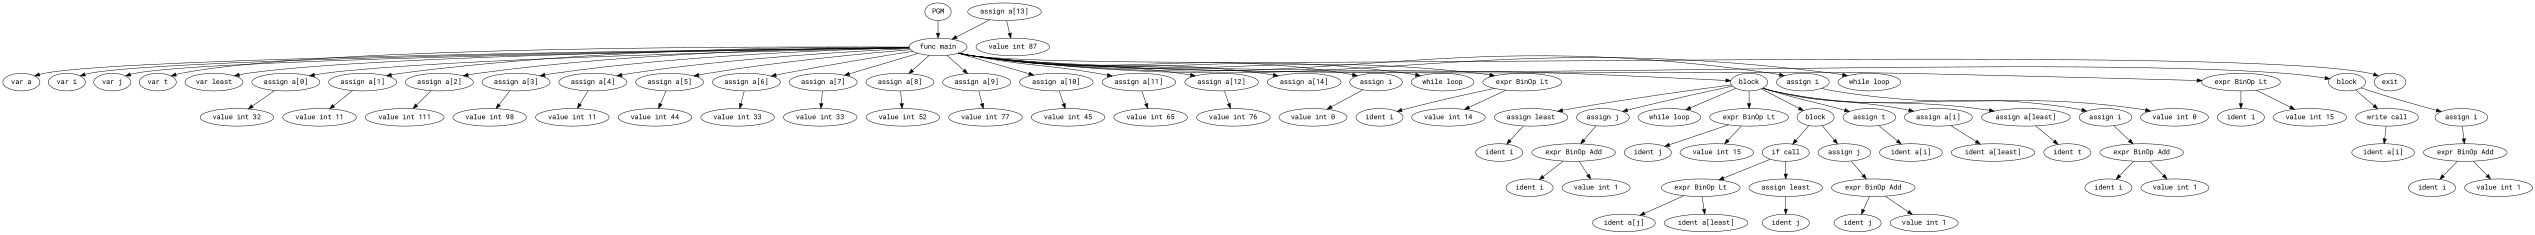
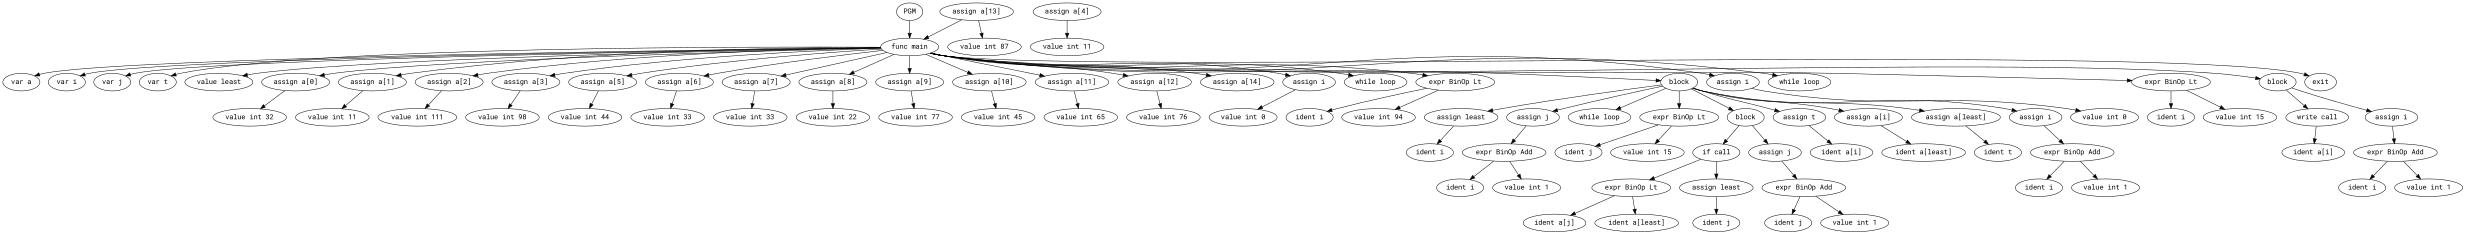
(765, 58) -> none
(214, 82) -> (219, 82)
(903, 117) -> (833, 117)
(1448, 117) -> (1379, 117)
